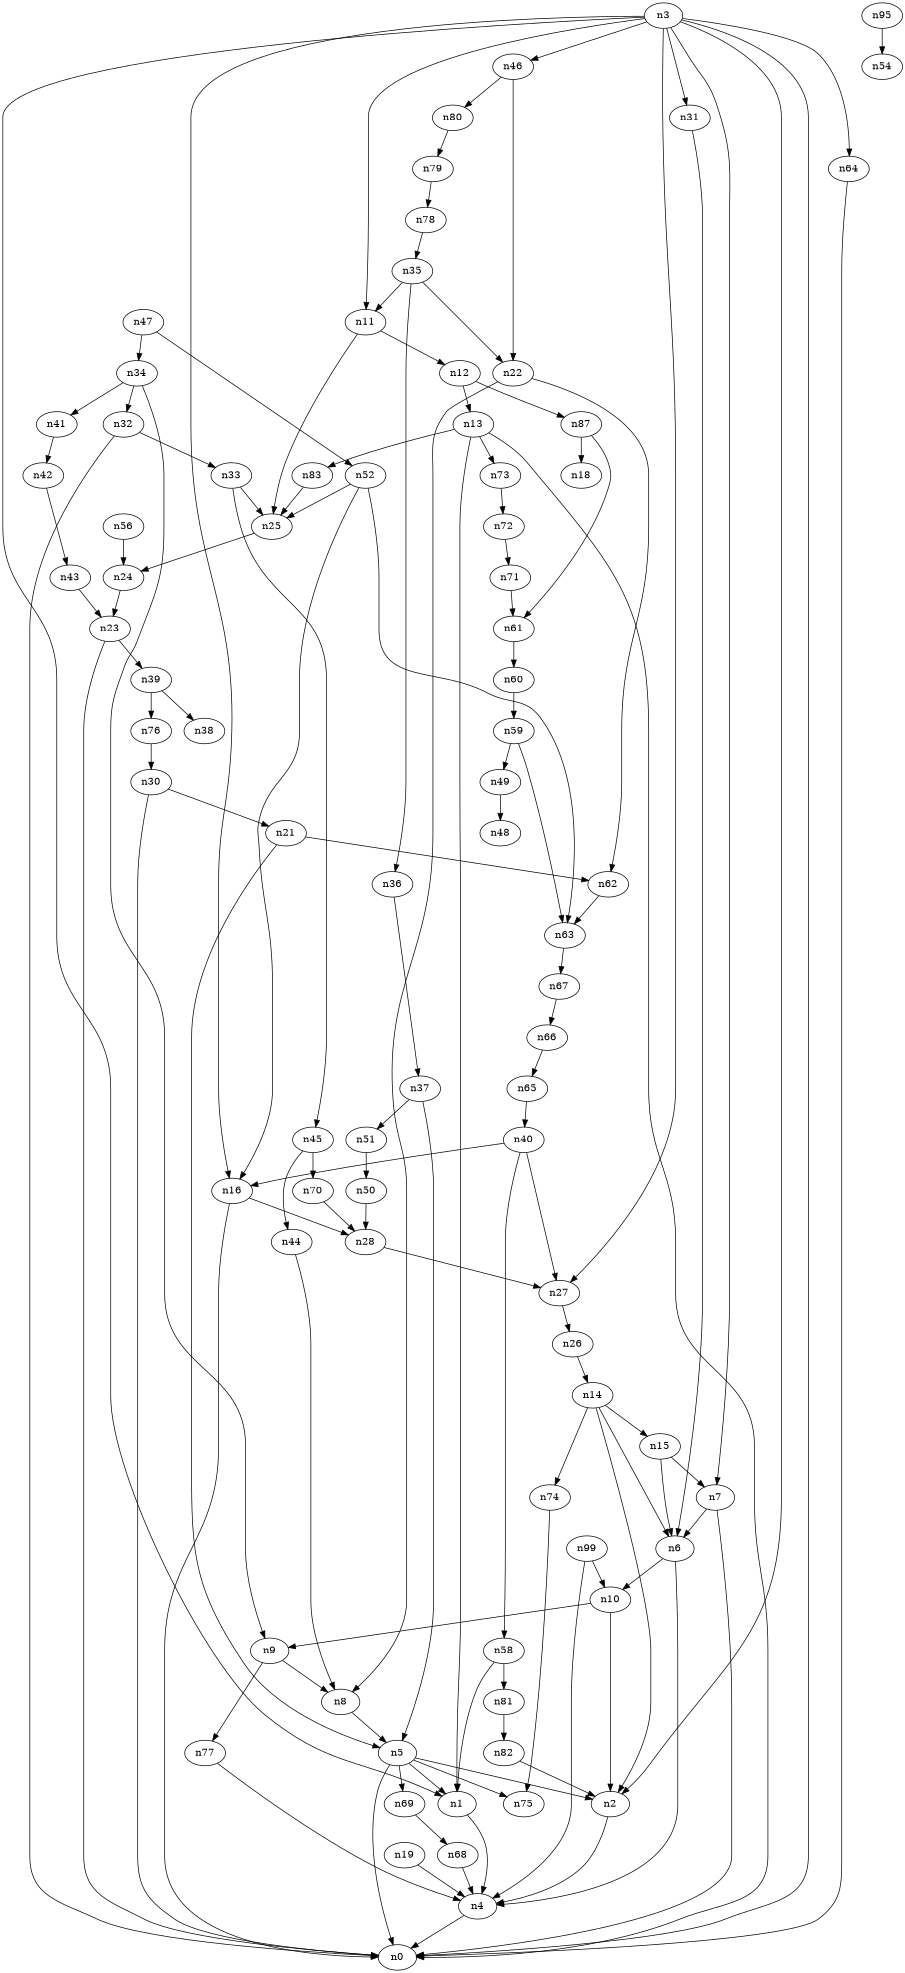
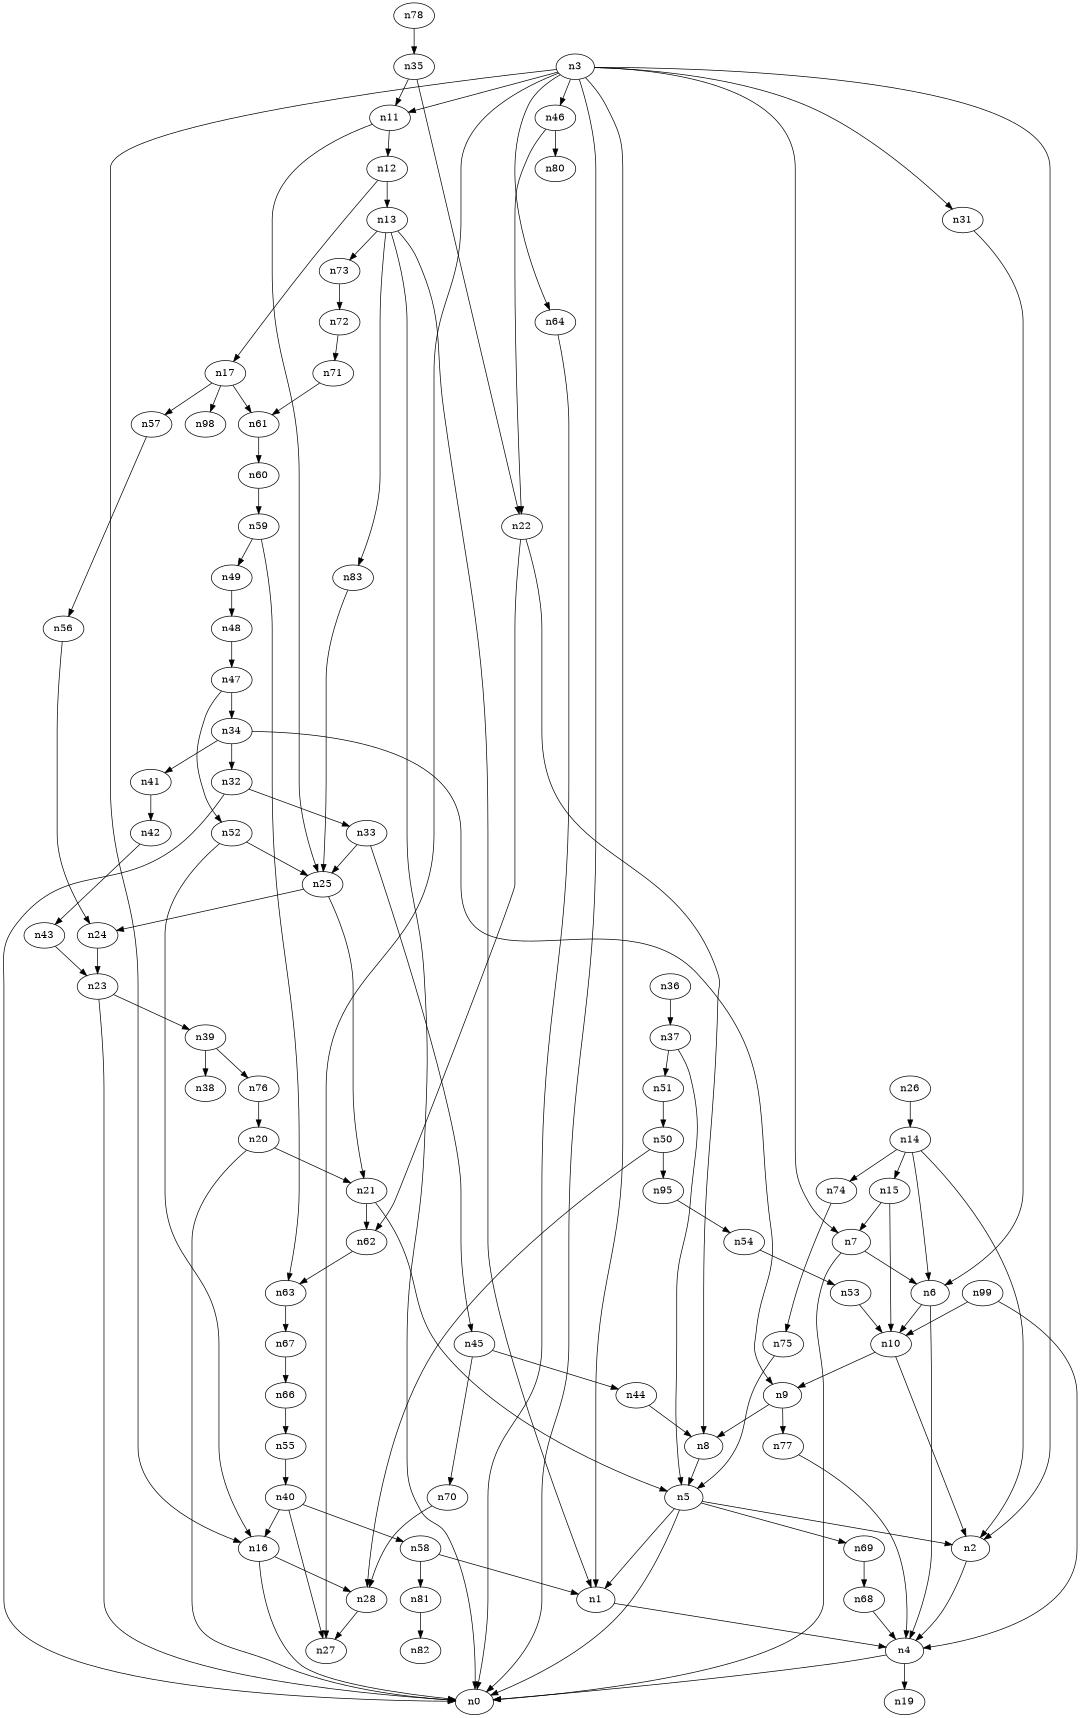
(433, 169) -> none
none -> (152, 424)
(581, 424) -> (225, 373)
(581, 476) -> (205, 424)
(406, 574) -> none
none -> (232, 651)
(481, 690) -> none
(151, 782) -> (259, 1140)
none -> (353, 1032)
(527, 1089) -> (286, 1446)
none -> (663, 1162)
none -> (851, 1293)
(565, 1315) -> none
(664, 1494) -> (890, 1261)
(450, 1775) -> (743, 1427)
(554, 1777) -> none
(438, 1879) -> (905, 1673)
